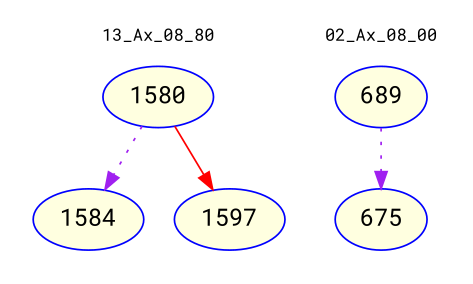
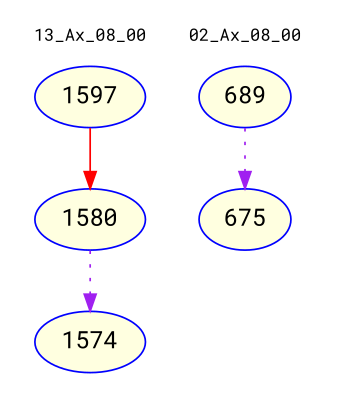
(159, 37) -> (91, 37)
(189, 151) -> (90, 150)
(88, 219) -> (90, 342)
